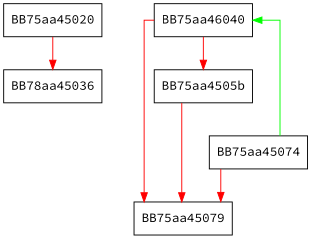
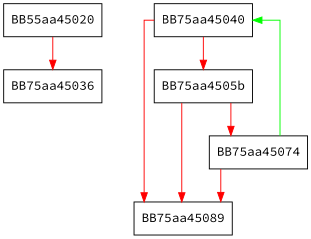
(53, 20) -> (53, 20)
(203, 20) -> (203, 20)
(53, 86) -> (53, 86)
none -> (231, 115)
(183, 218) -> (183, 218)
